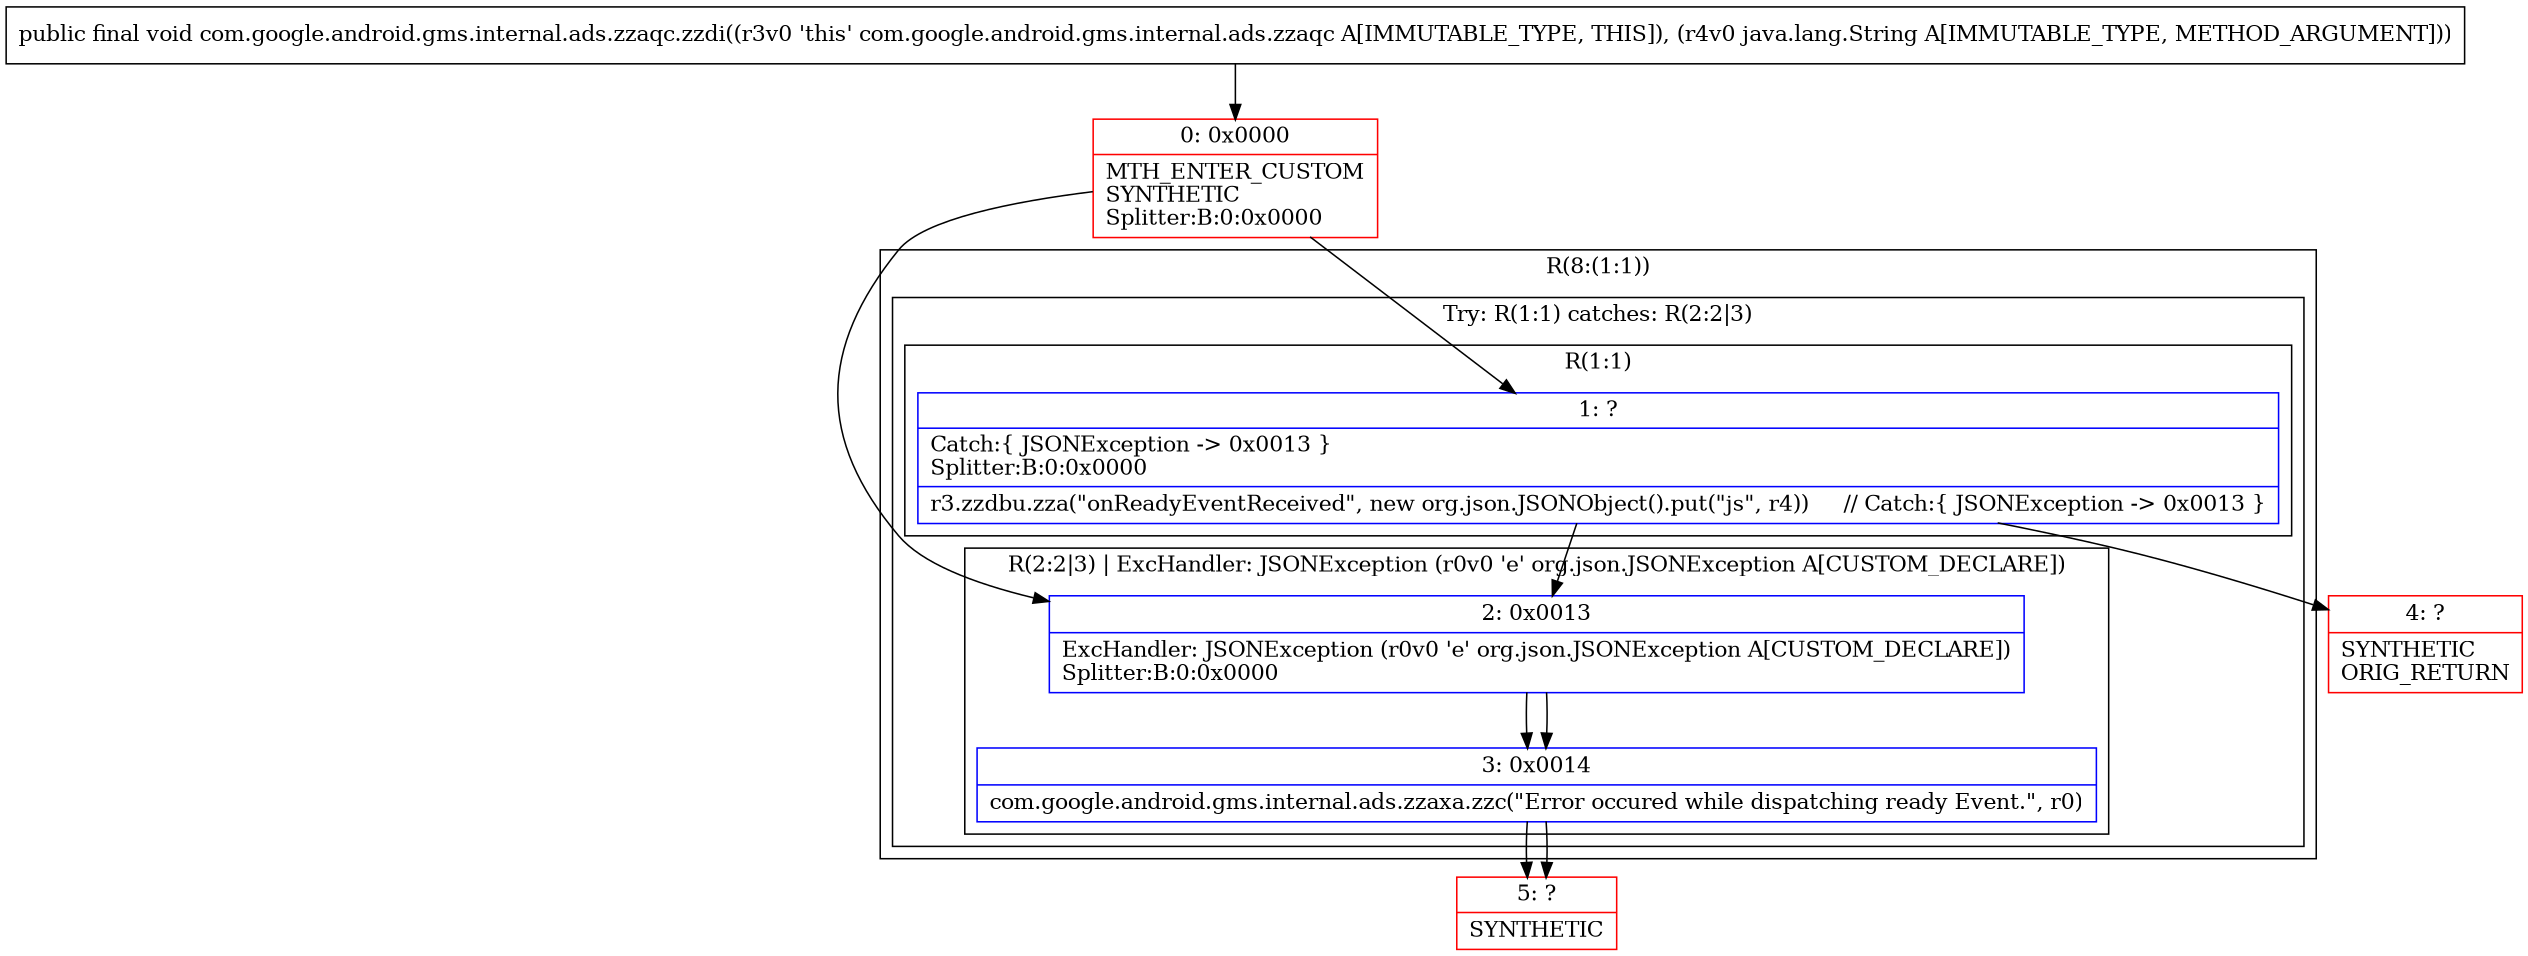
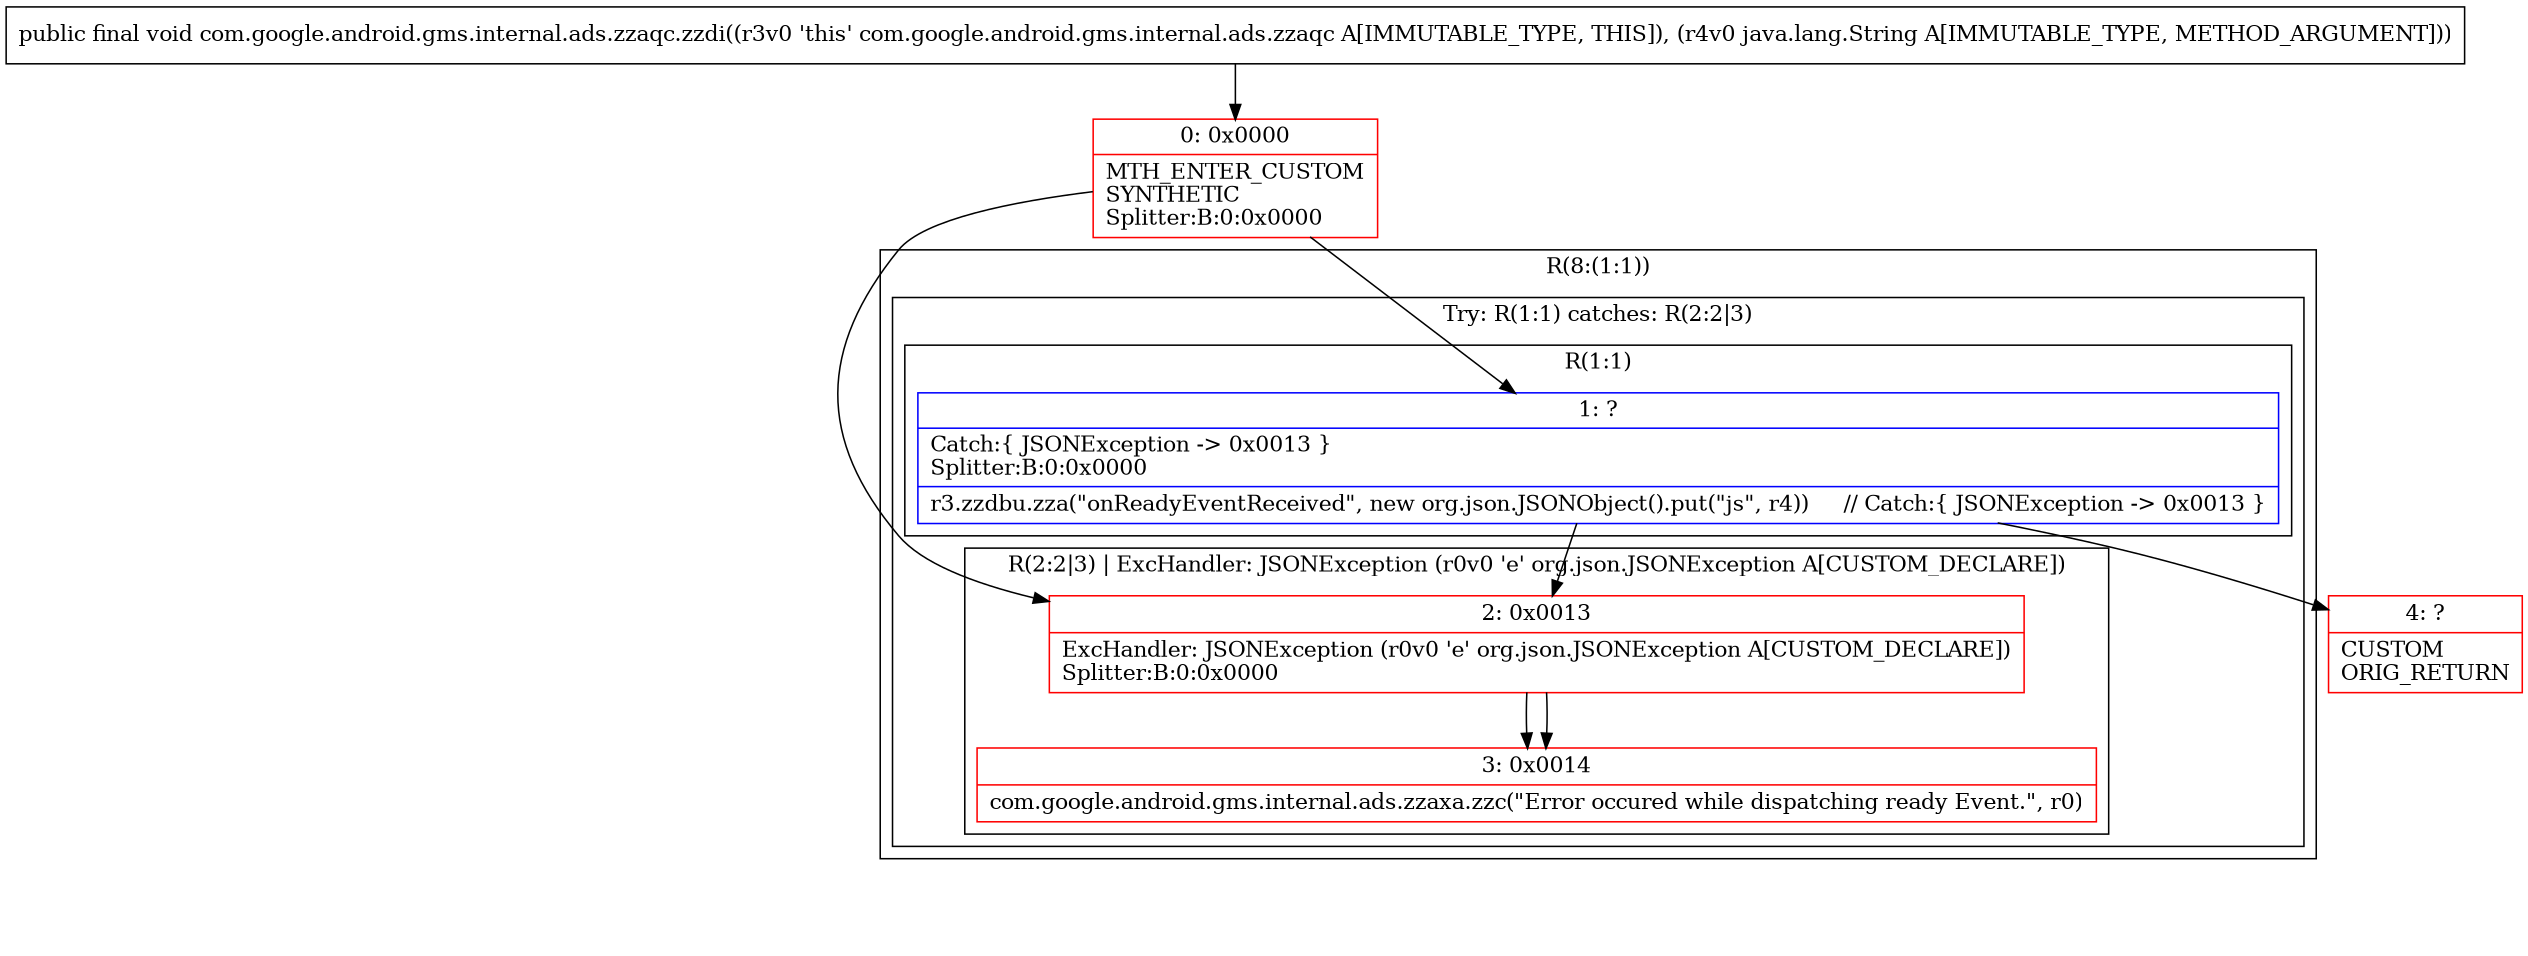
(1537, 644) -> (1537, 644)
(2408, 650) -> (2392, 650)
(1537, 785) -> (1537, 785)
(1537, 913) -> none
